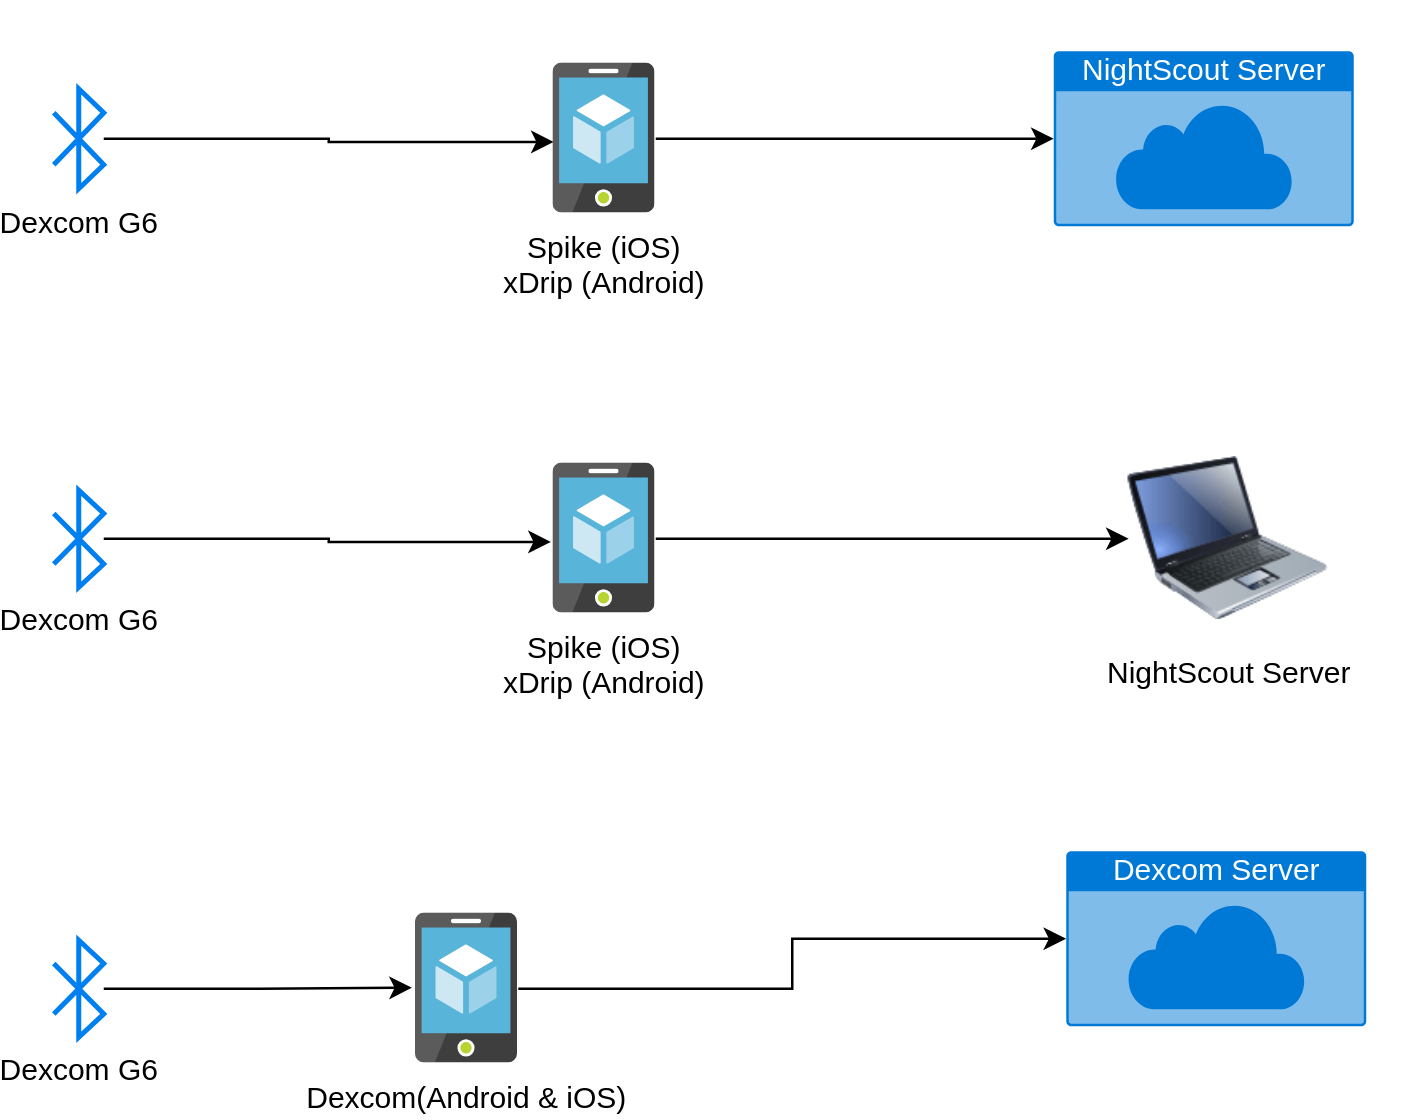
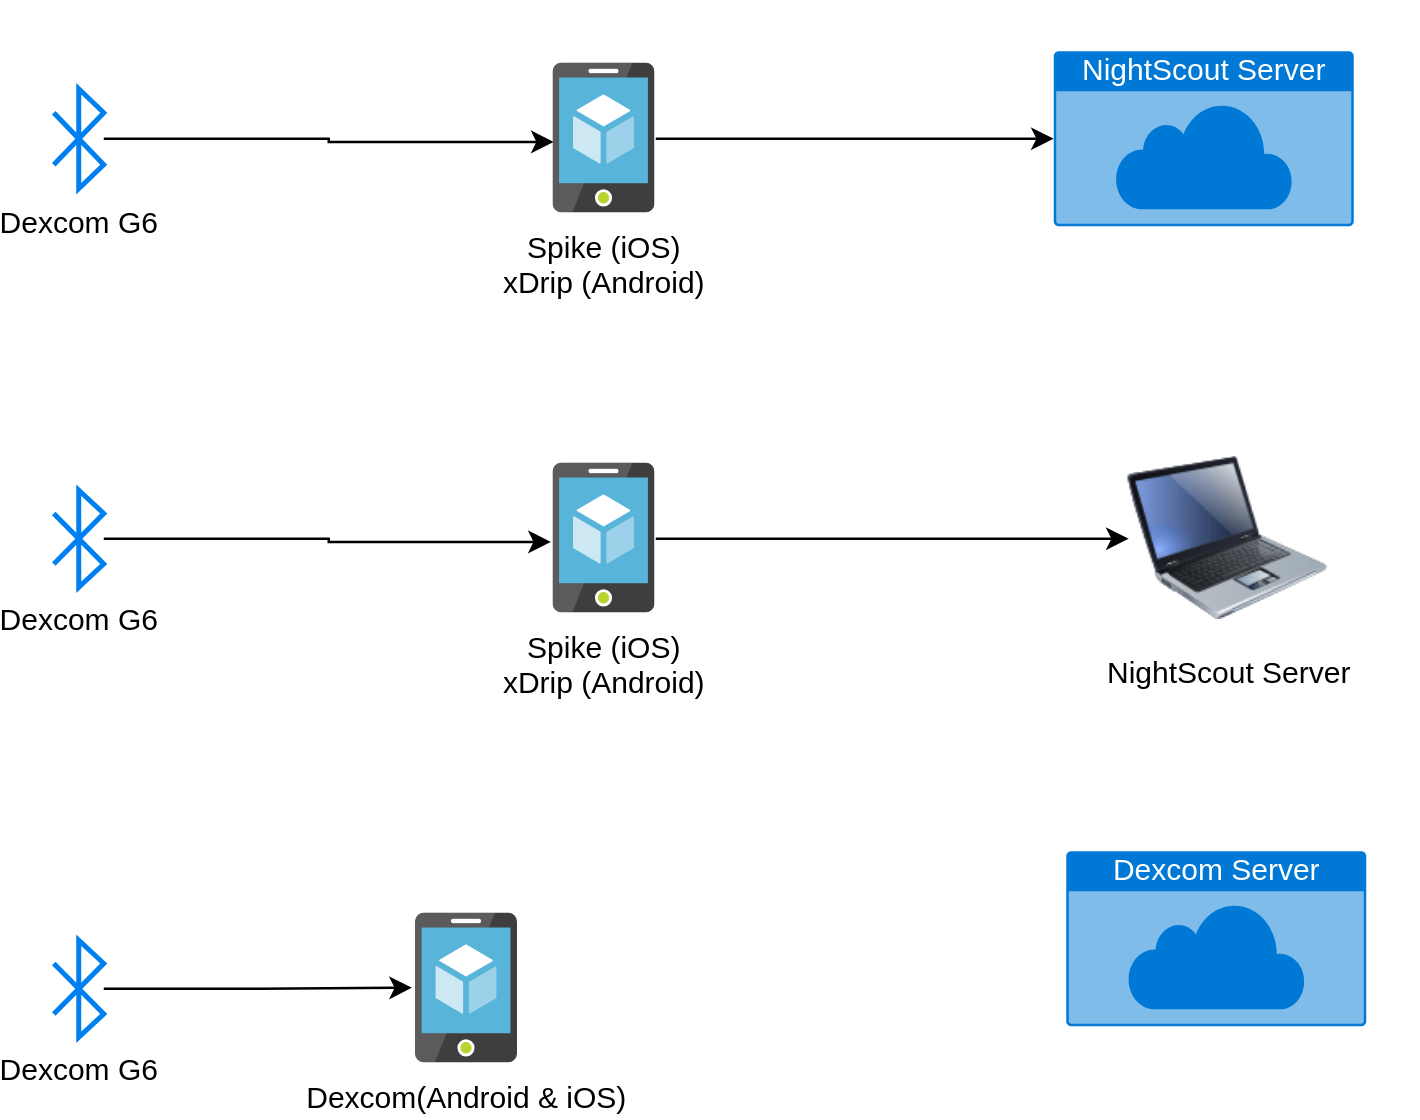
(792, 972) -> none
